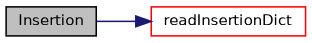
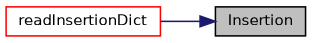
(116, 21) -> (180, 21)
